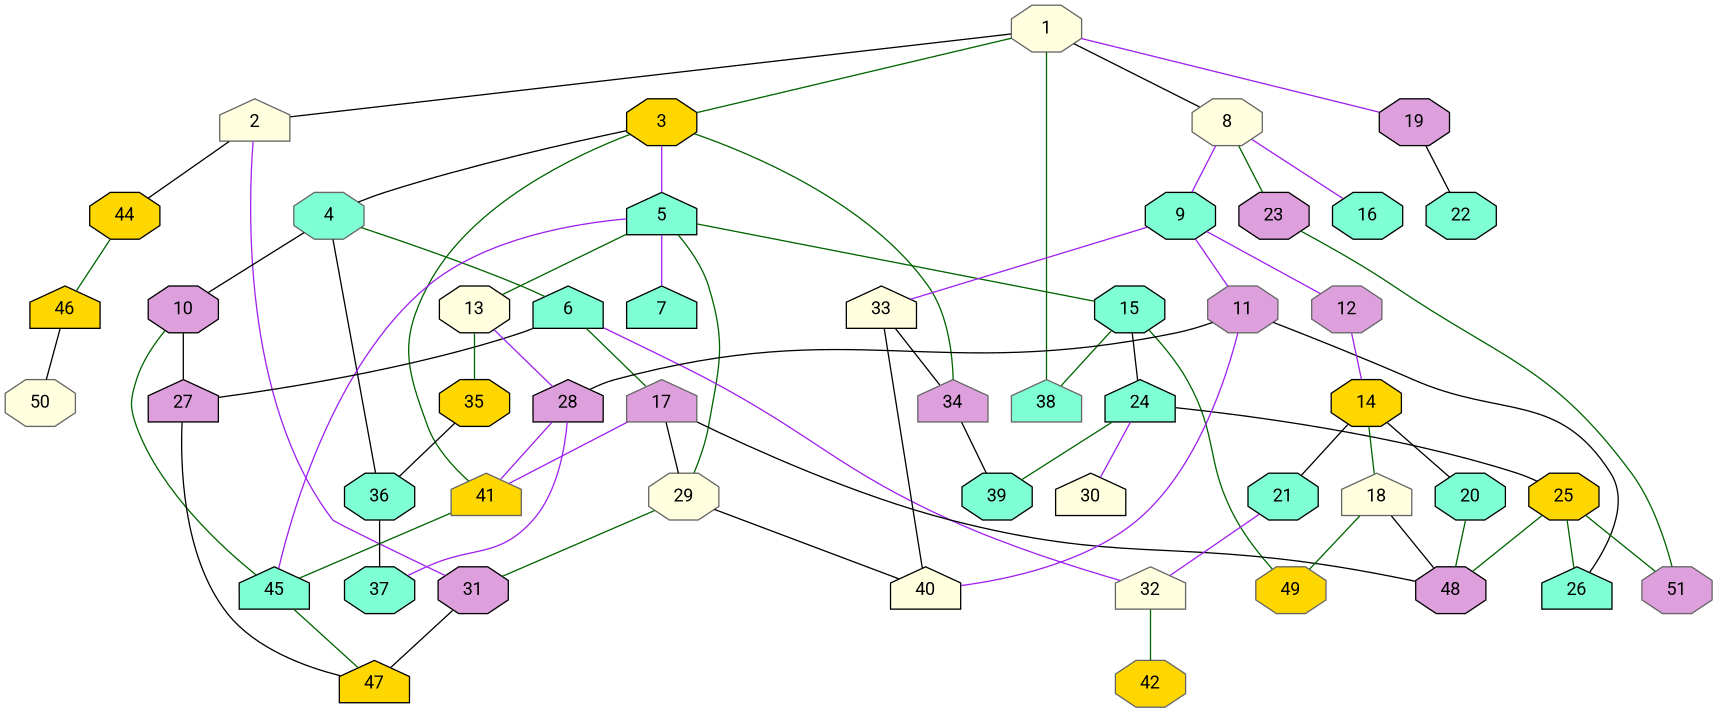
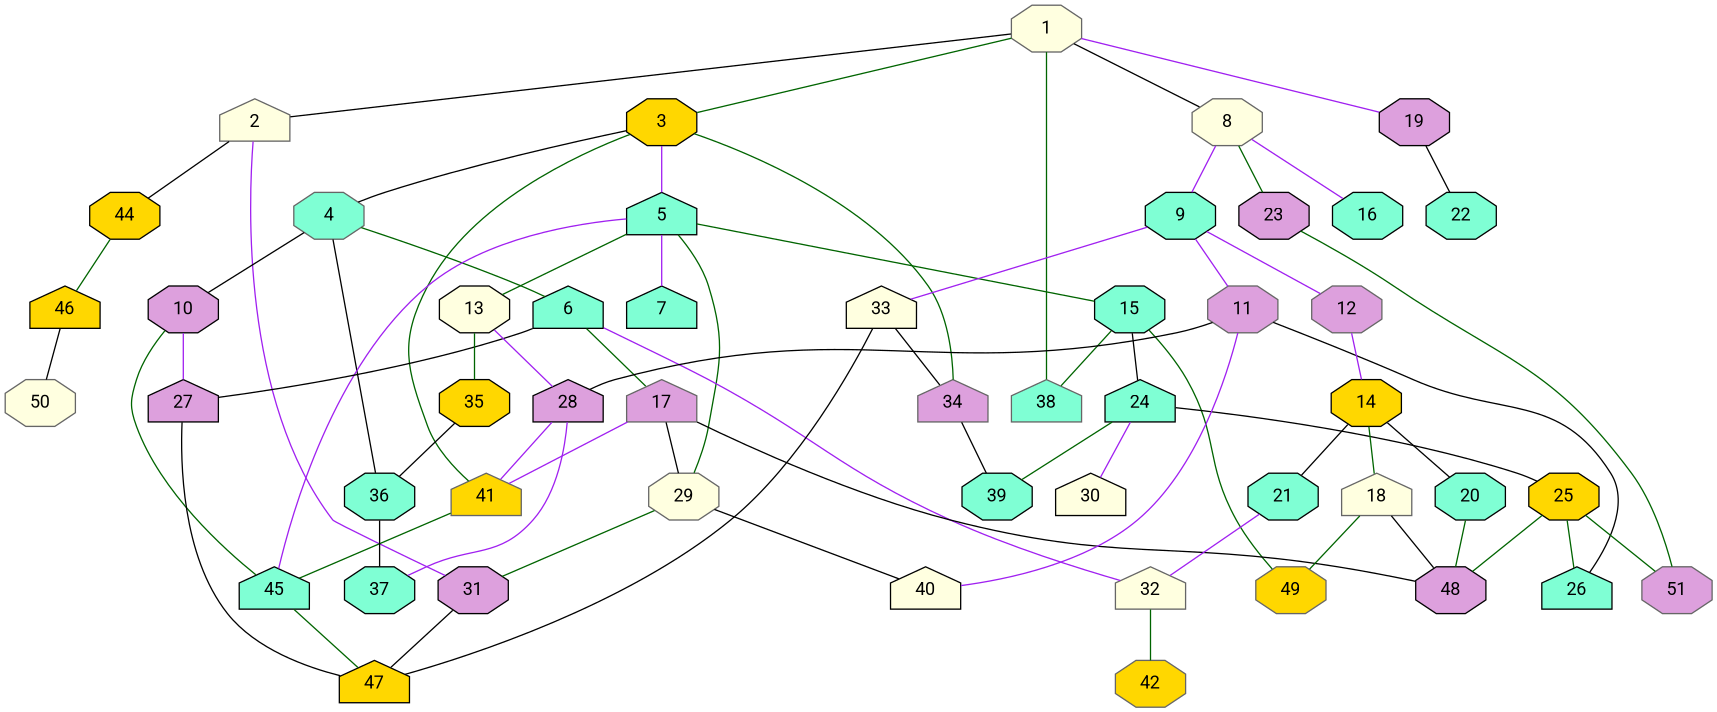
(183, 356) -> (183, 356)
(903, 448) -> (681, 556)
